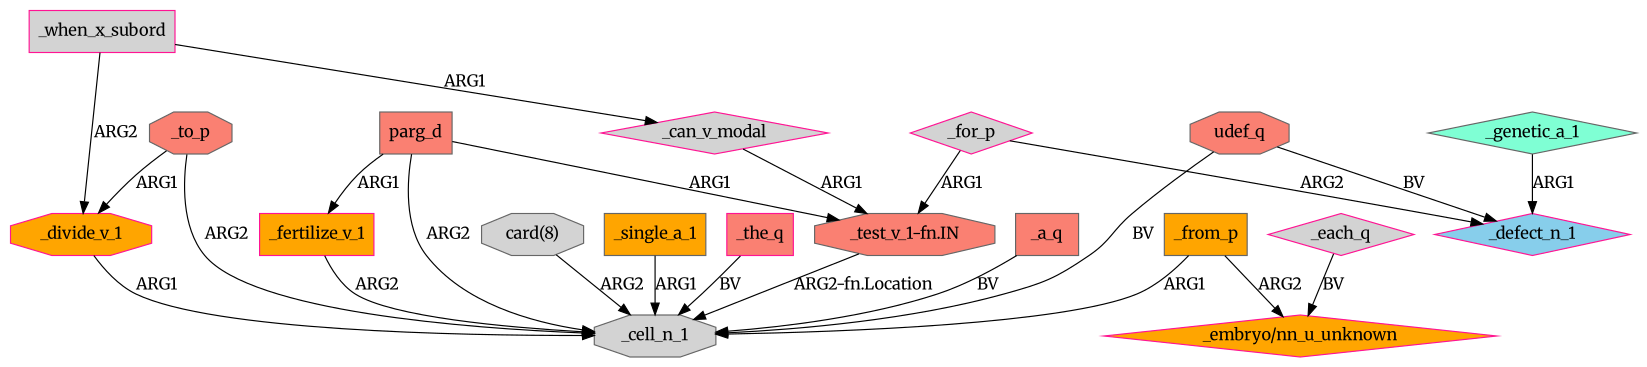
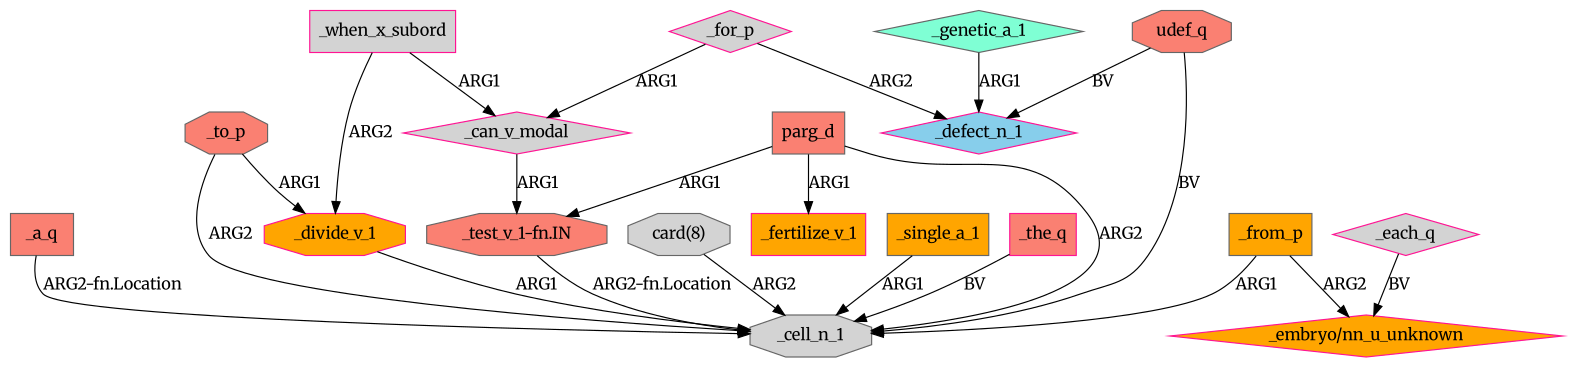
(943, 177) -> (632, 78)
(988, 285) -> (113, 285)
(408, 312) -> none
